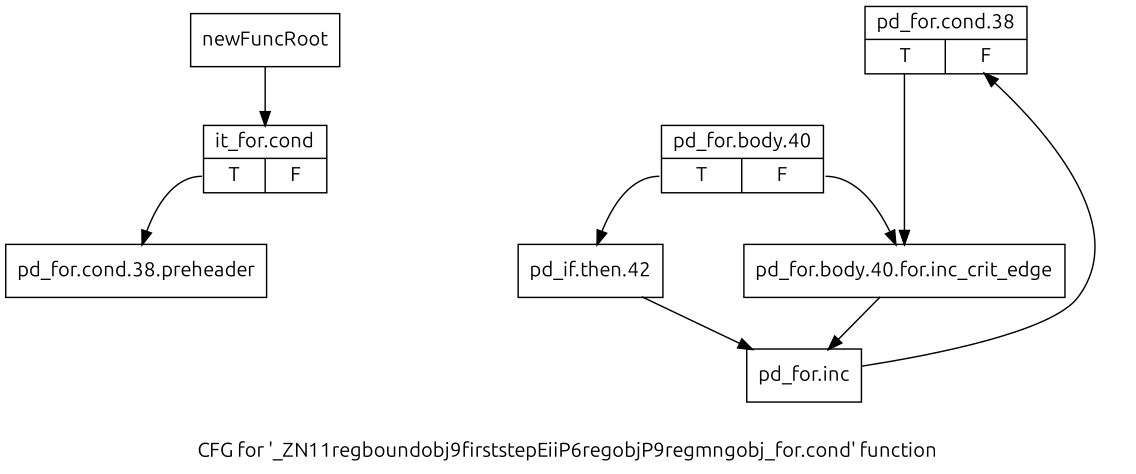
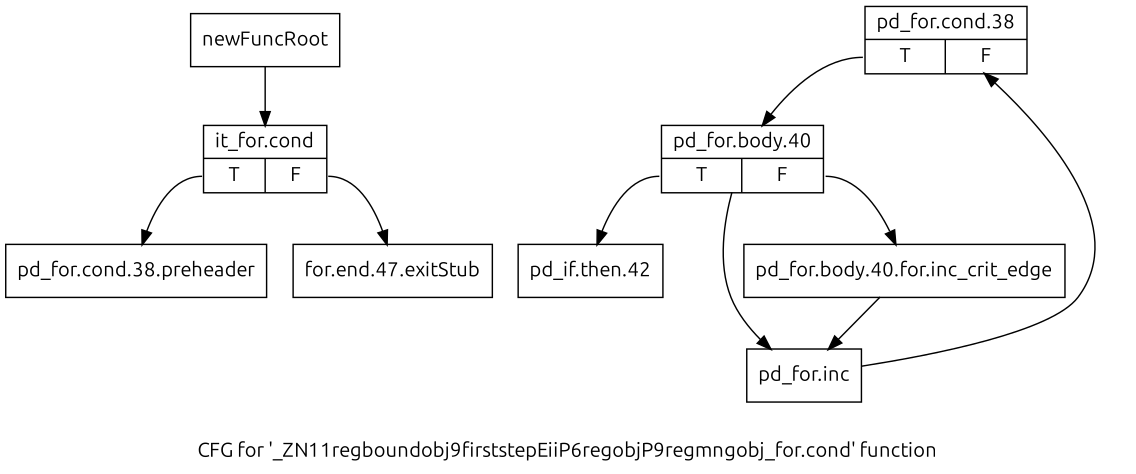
(904, 152) -> (811, 75)
none -> (393, 271)
(691, 320) -> (724, 271)
